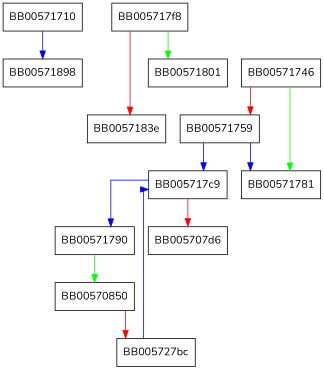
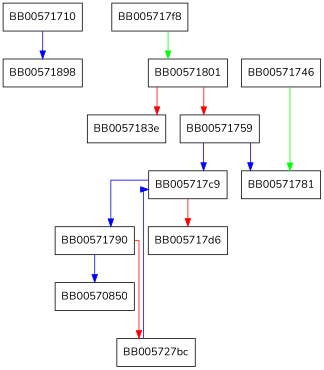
(130, 69) -> (157, 97)
(250, 97) -> (204, 97)
(188, 241) -> (188, 241)
(95, 265) -> (95, 265)
(126, 321) -> (139, 283)
